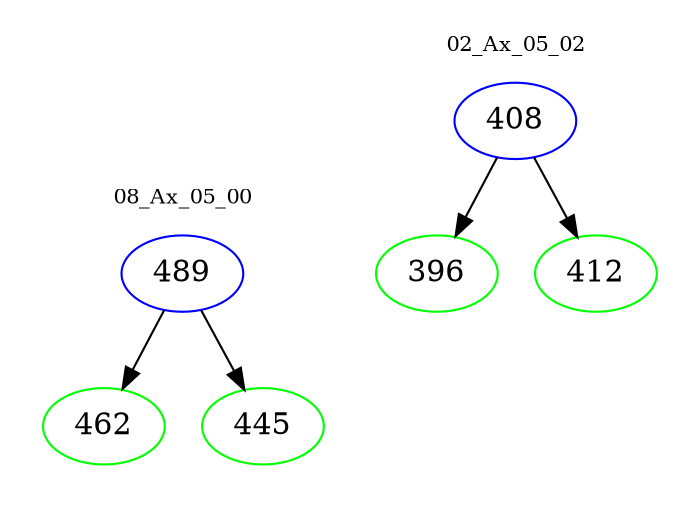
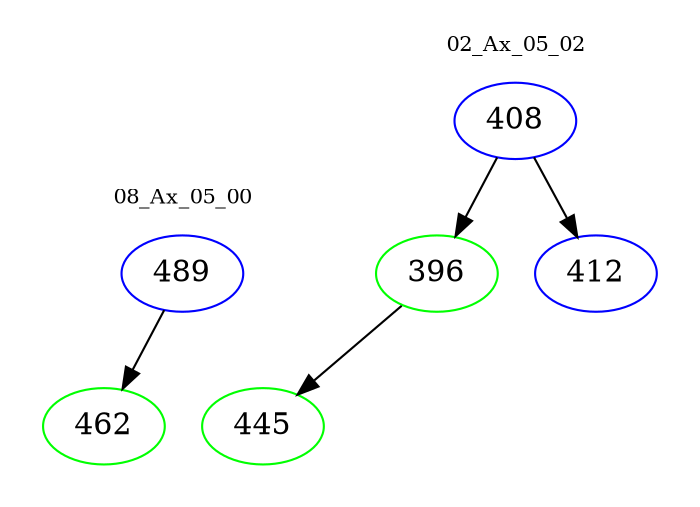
(596, 274) -> (596, 274)
(218, 340) -> (358, 343)
